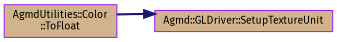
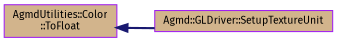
(131, 14) -> (141, 28)
